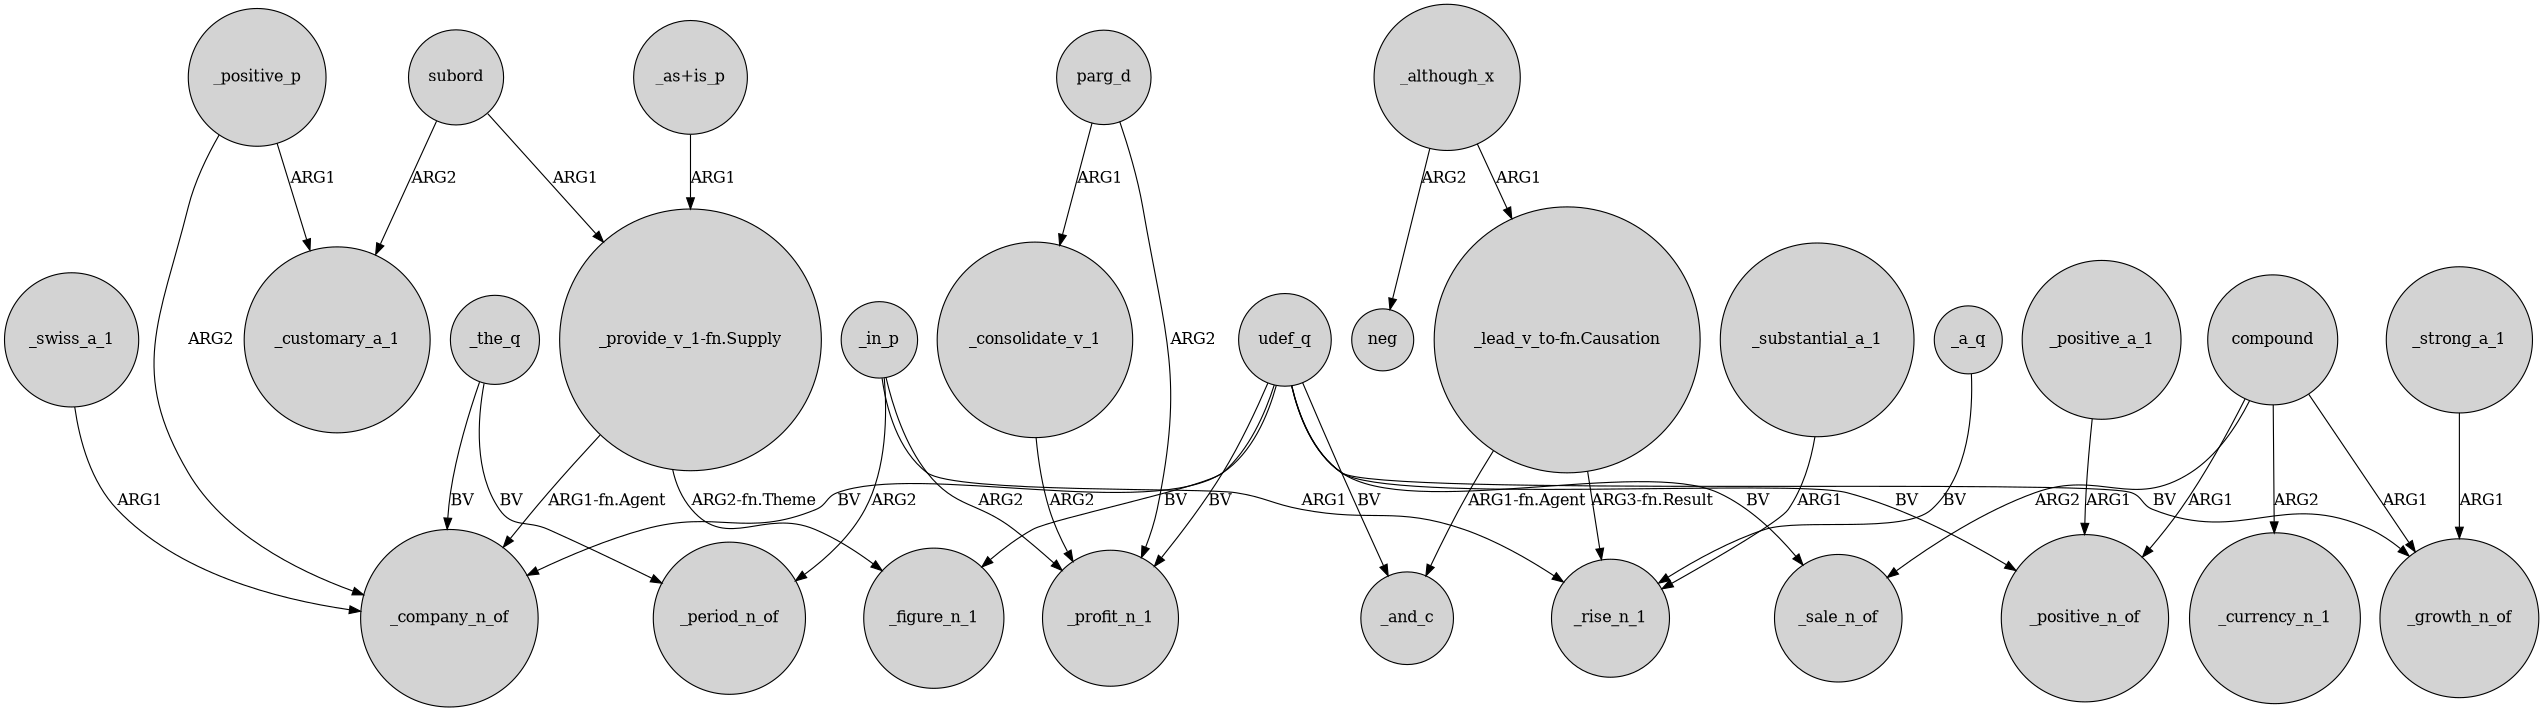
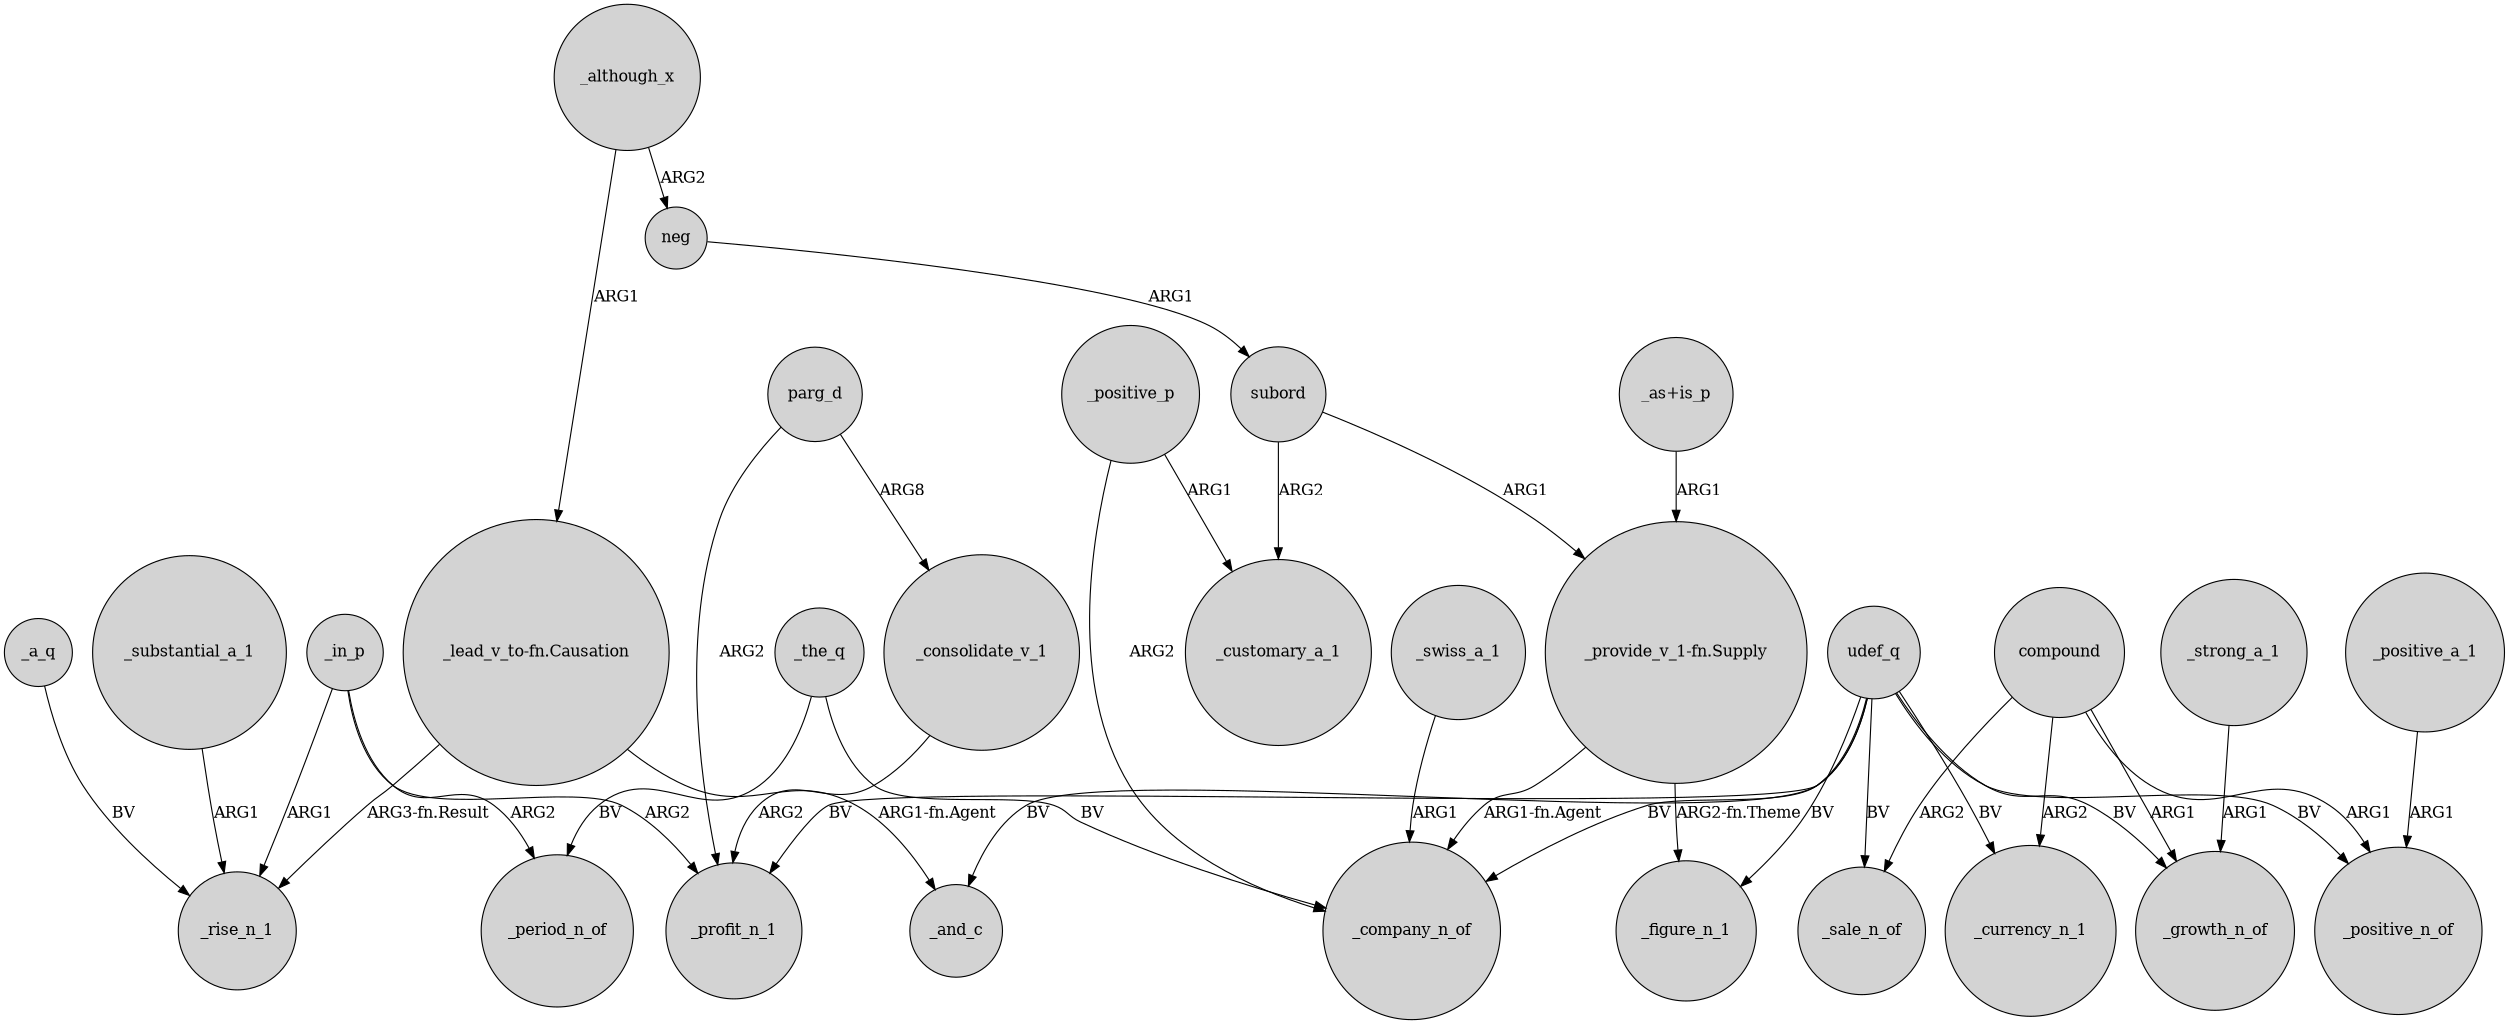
(1100, 179) -> (902, 491)
none -> (980, 273)
none -> (1953, 777)
